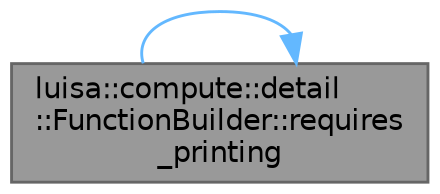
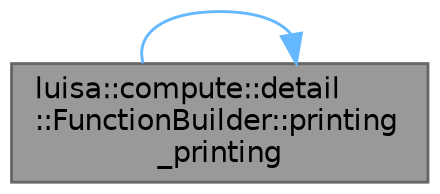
(220, 123) -> (220, 123)
